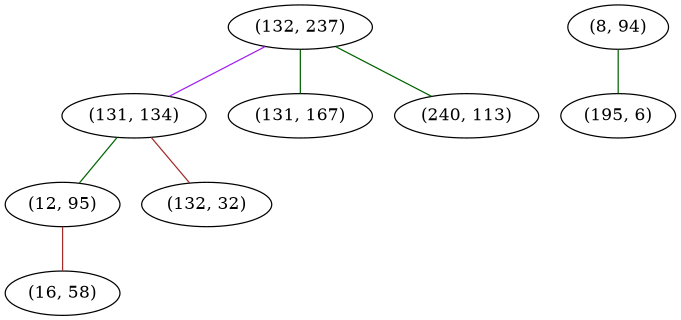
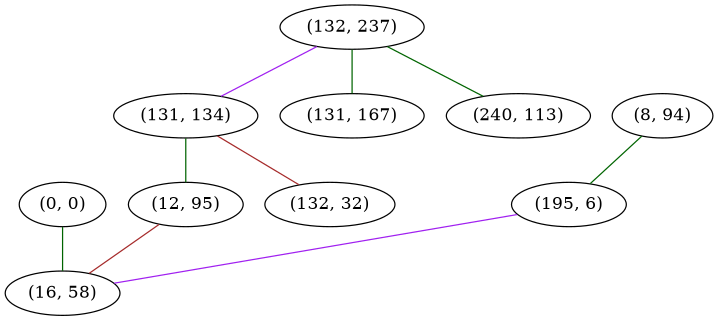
none -> (63, 205)
none -> (316, 249)
